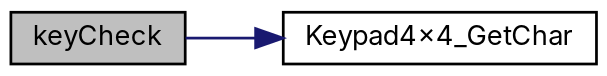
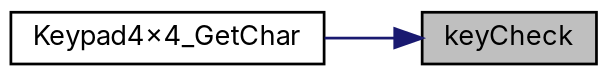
(221, 38) -> (360, 38)
